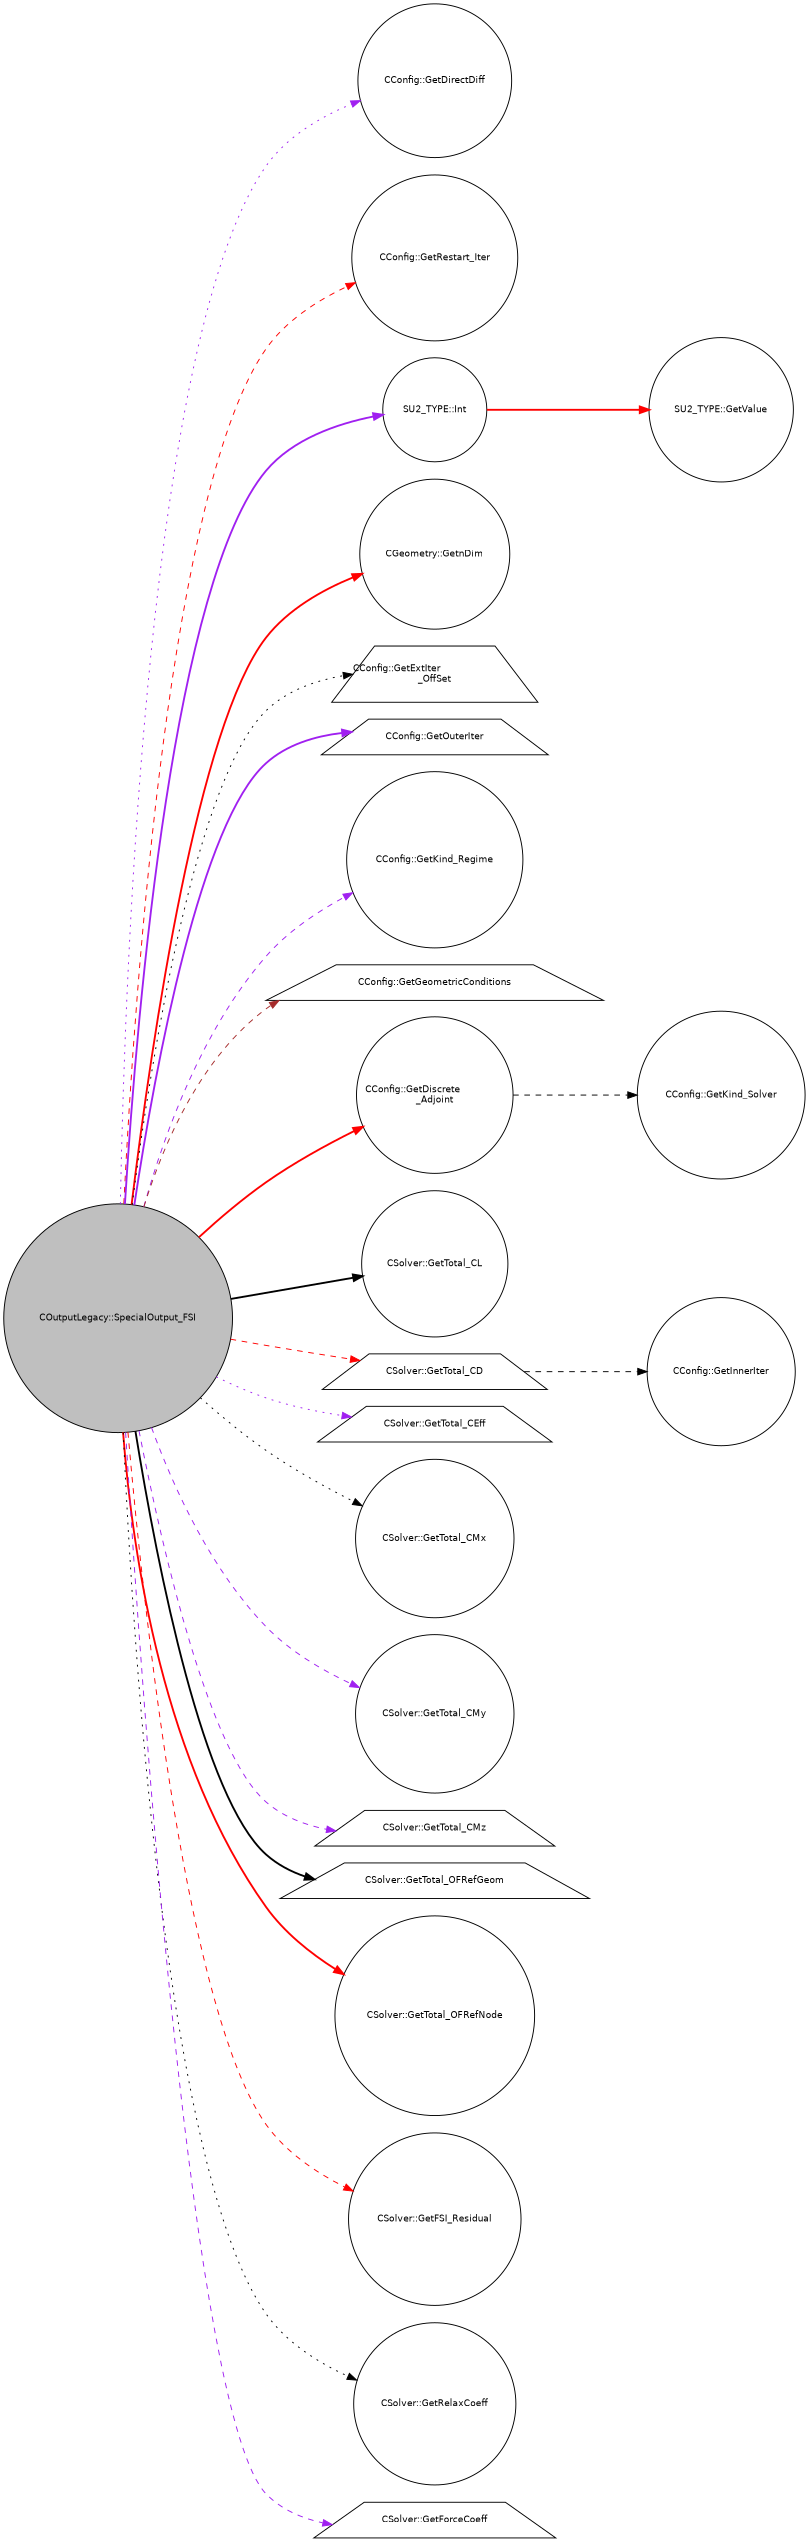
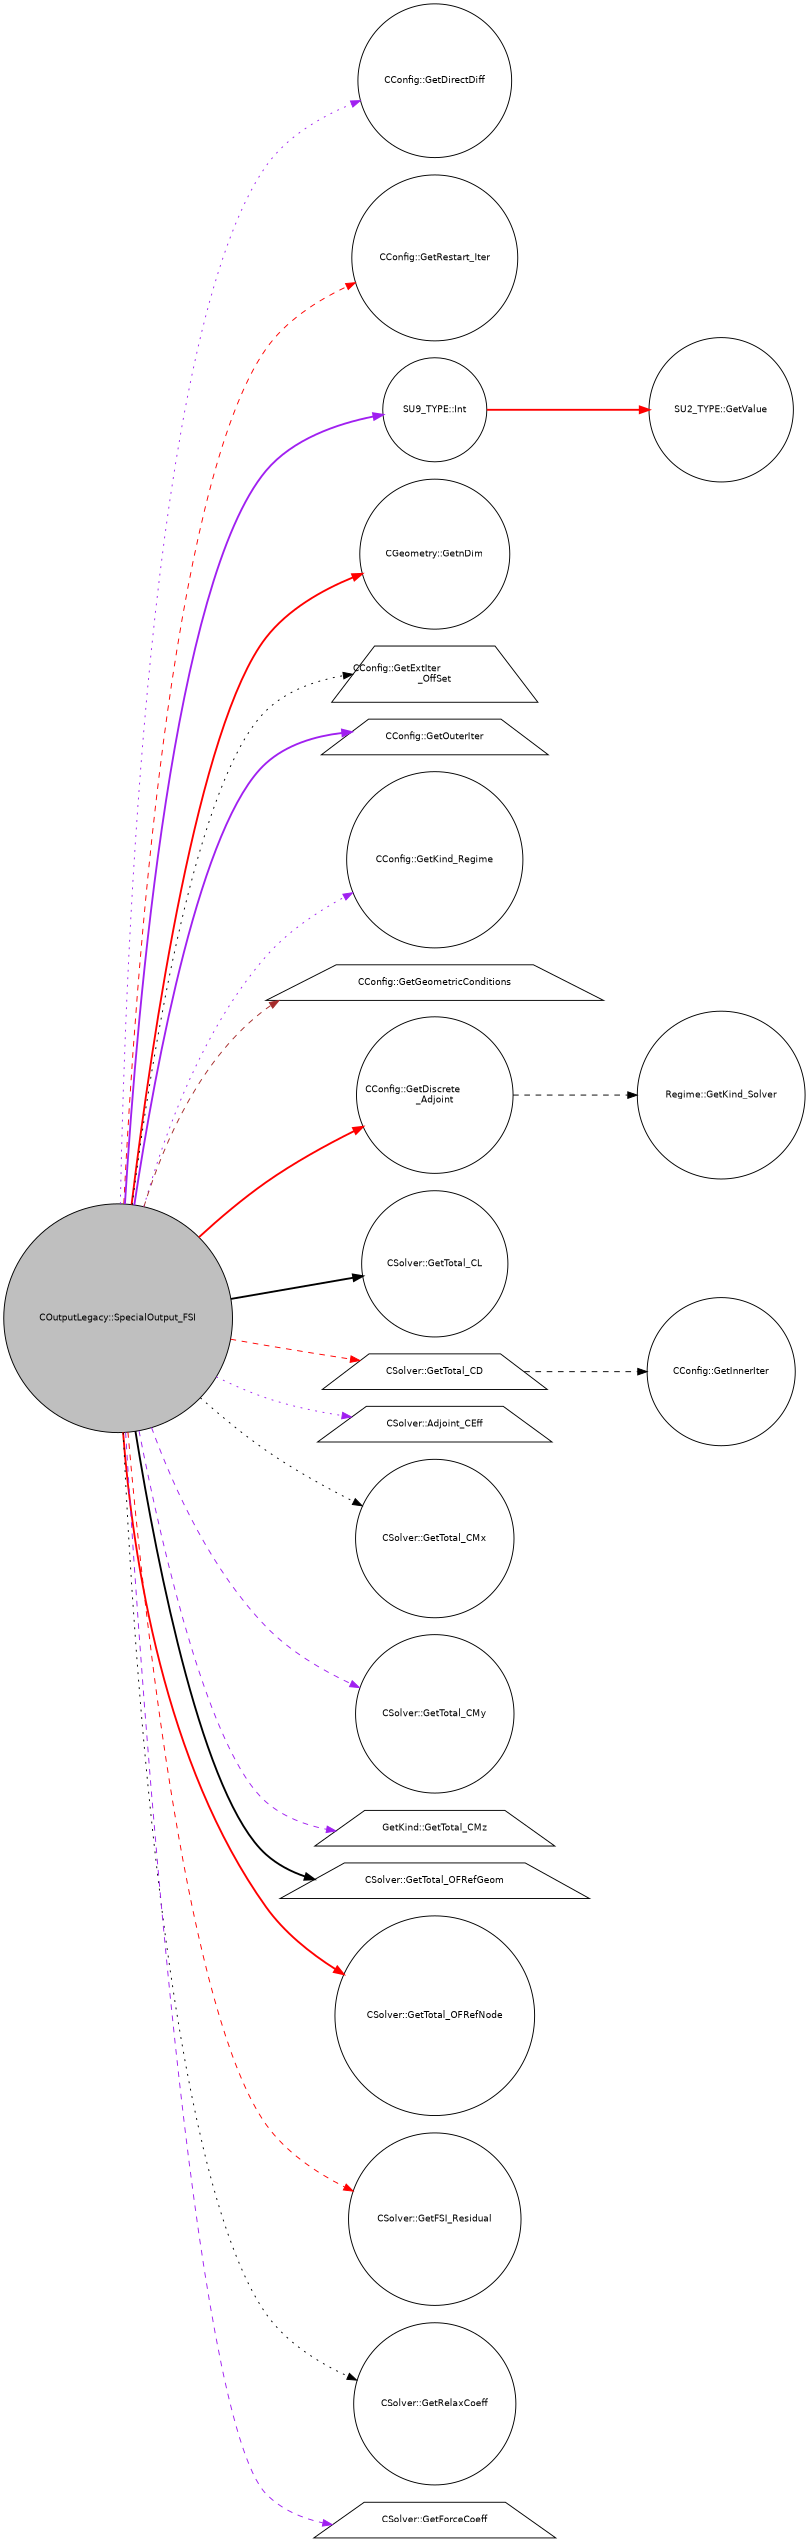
(435, 410) -> (435, 410)
(214, 1031) -> (214, 1031)
(721, 1095) -> (721, 1095)
(435, 1424) -> (435, 1424)
(435, 1828) -> (435, 1828)
